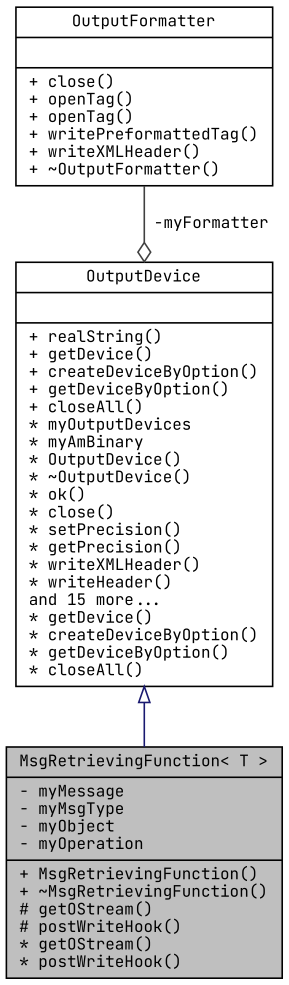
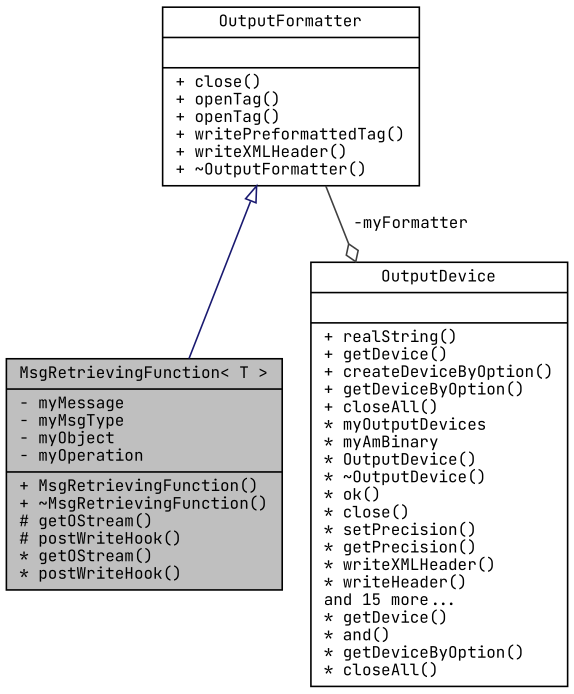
(144, 635) -> (358, 635)
(144, 725) -> (220, 280)
